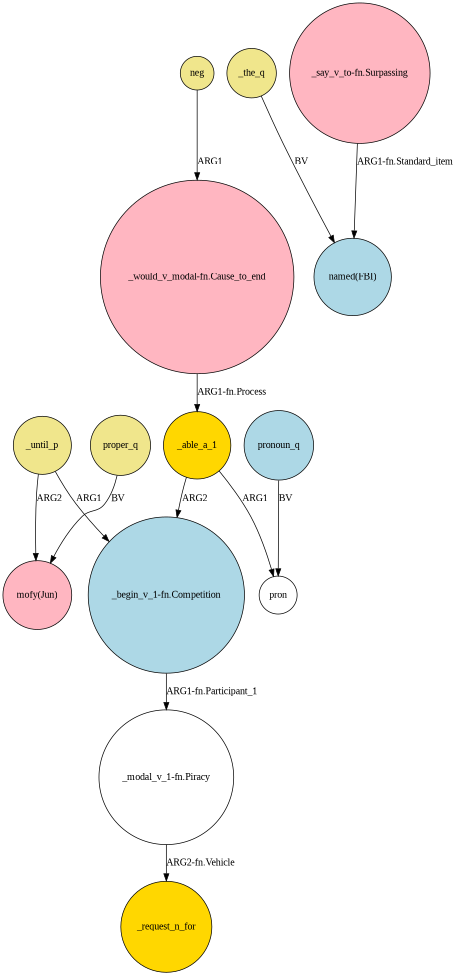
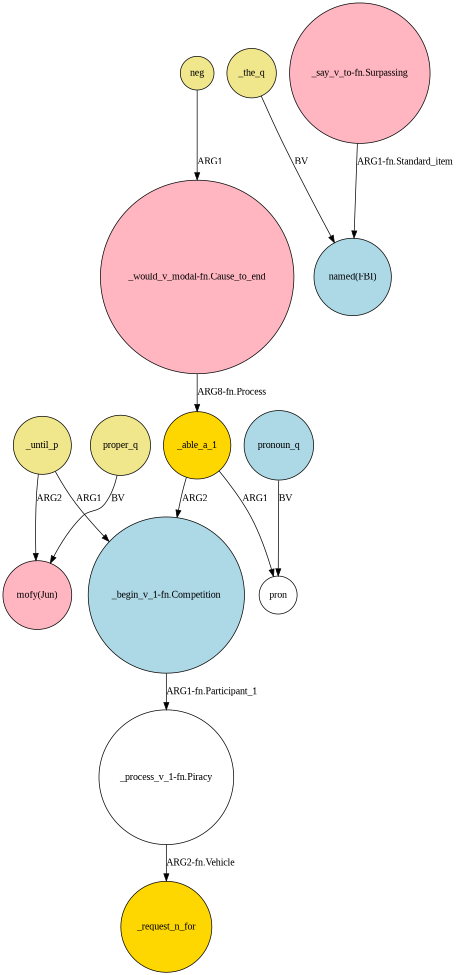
(232, 392) -> (232, 392)
(166, 777) -> (166, 777)
